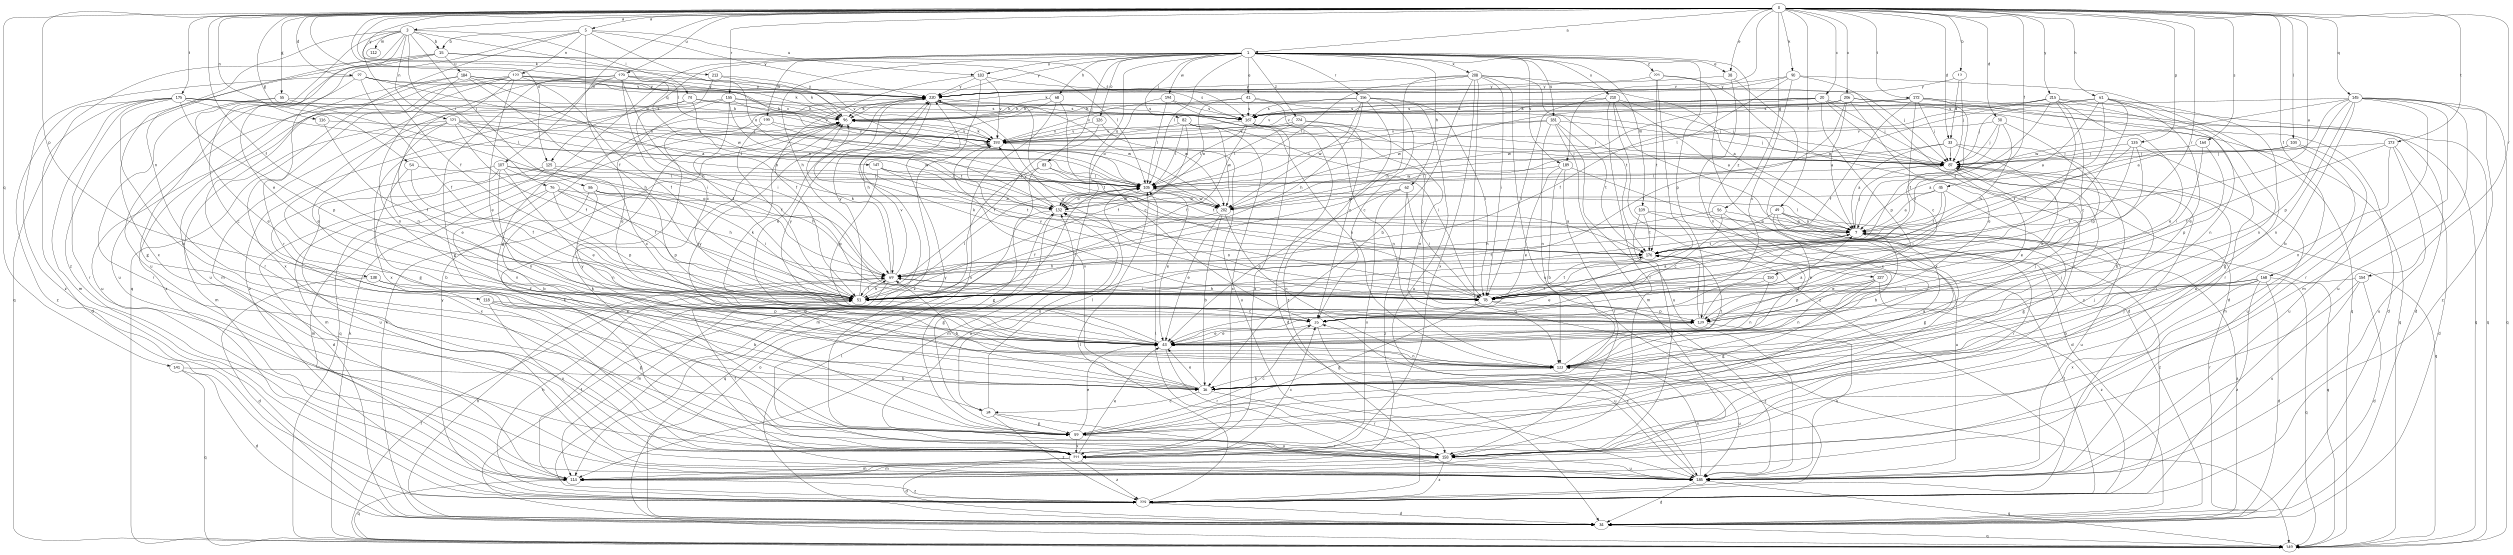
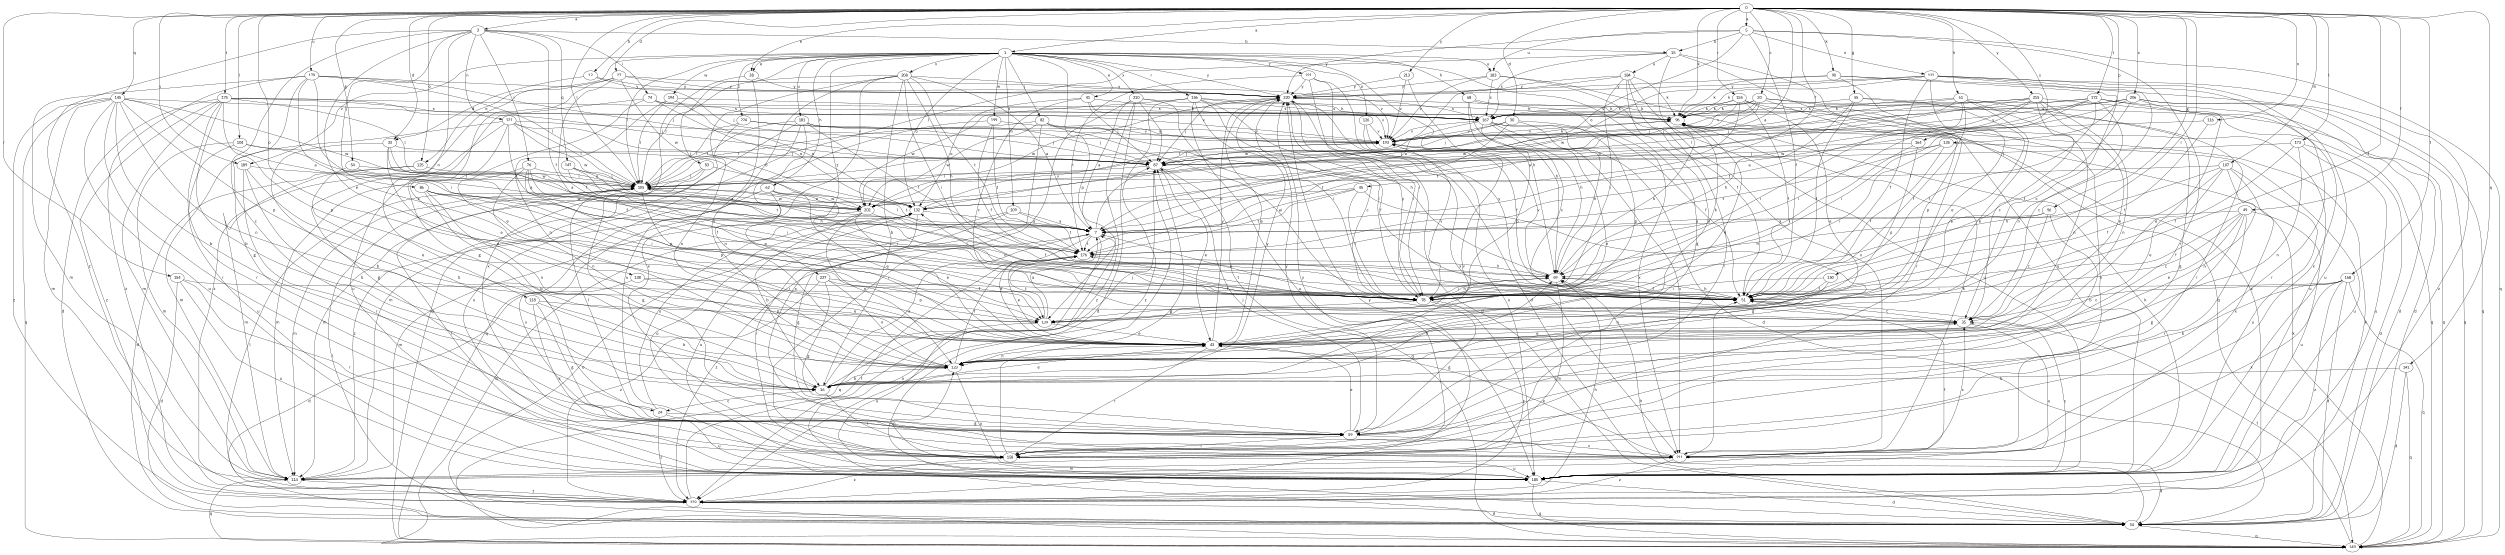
(374, 53) -> none
(816, 202) -> (583, 176)
(1391, 236) -> (1816, 215)
(962, 311) -> (2109, 275)
(2130, 411) -> none
(1010, 464) -> (517, 278)
